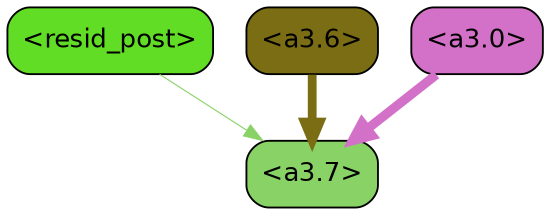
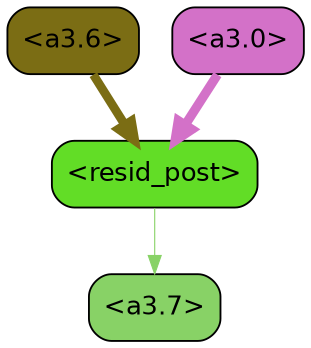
(312, 98) -> (109, 100)
(402, 102) -> (201, 100)
